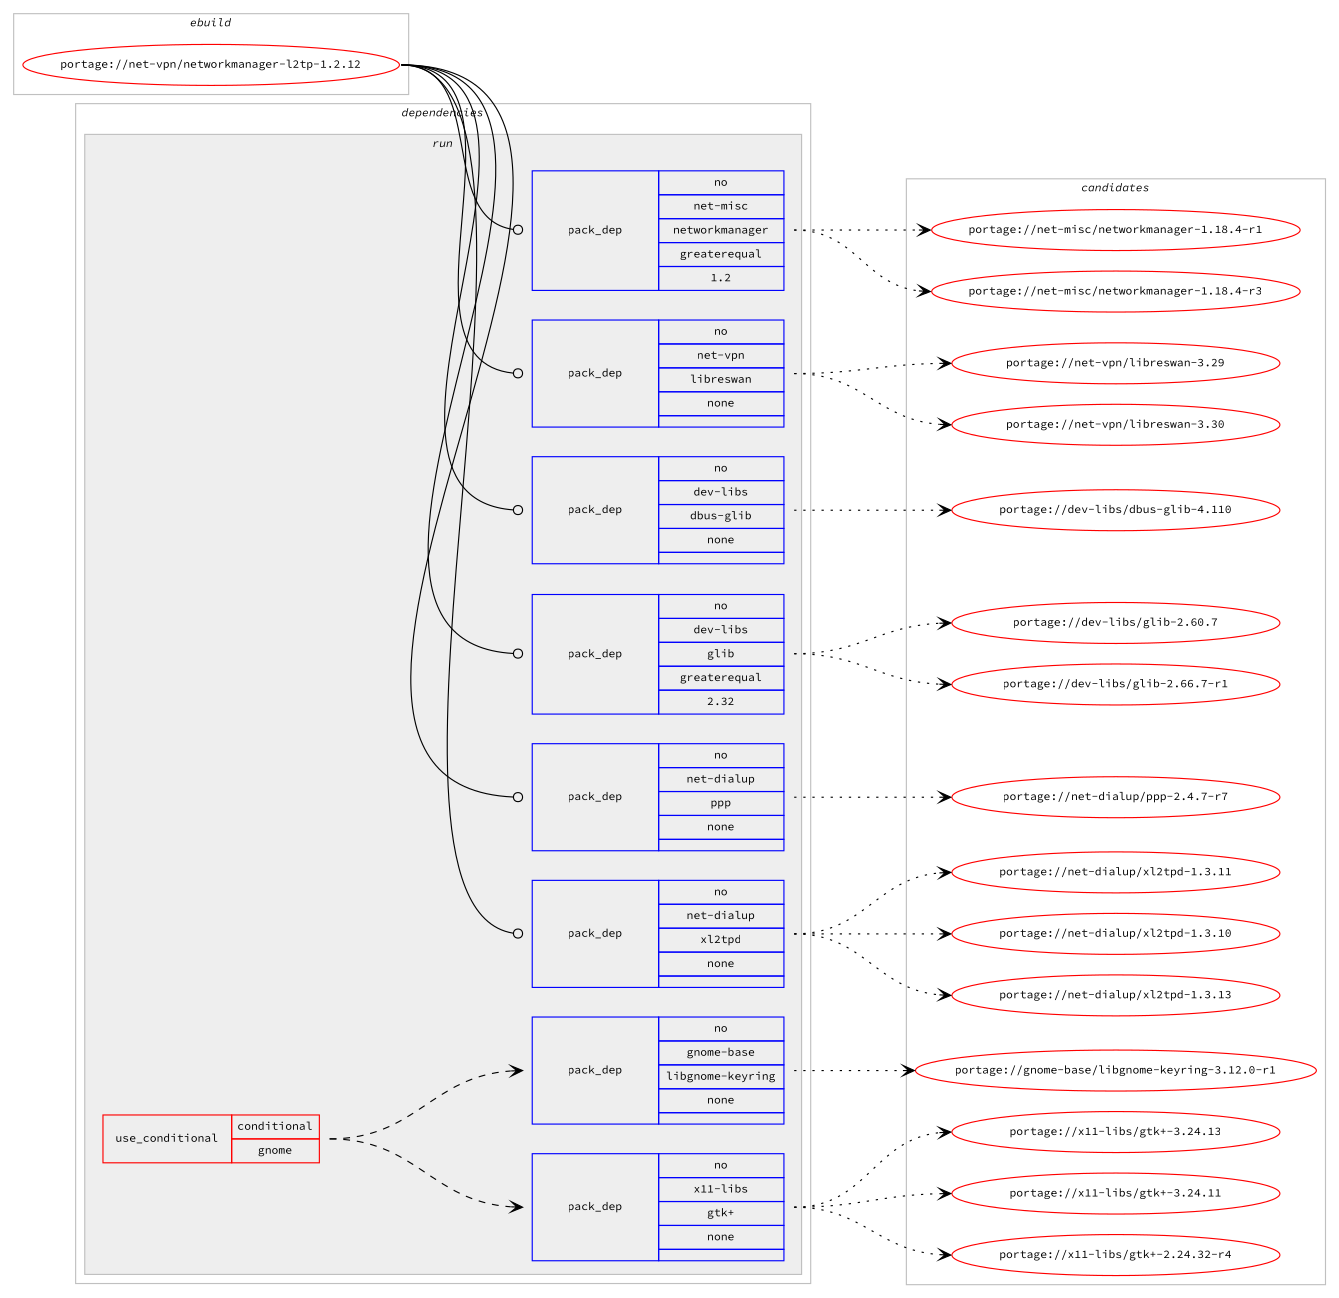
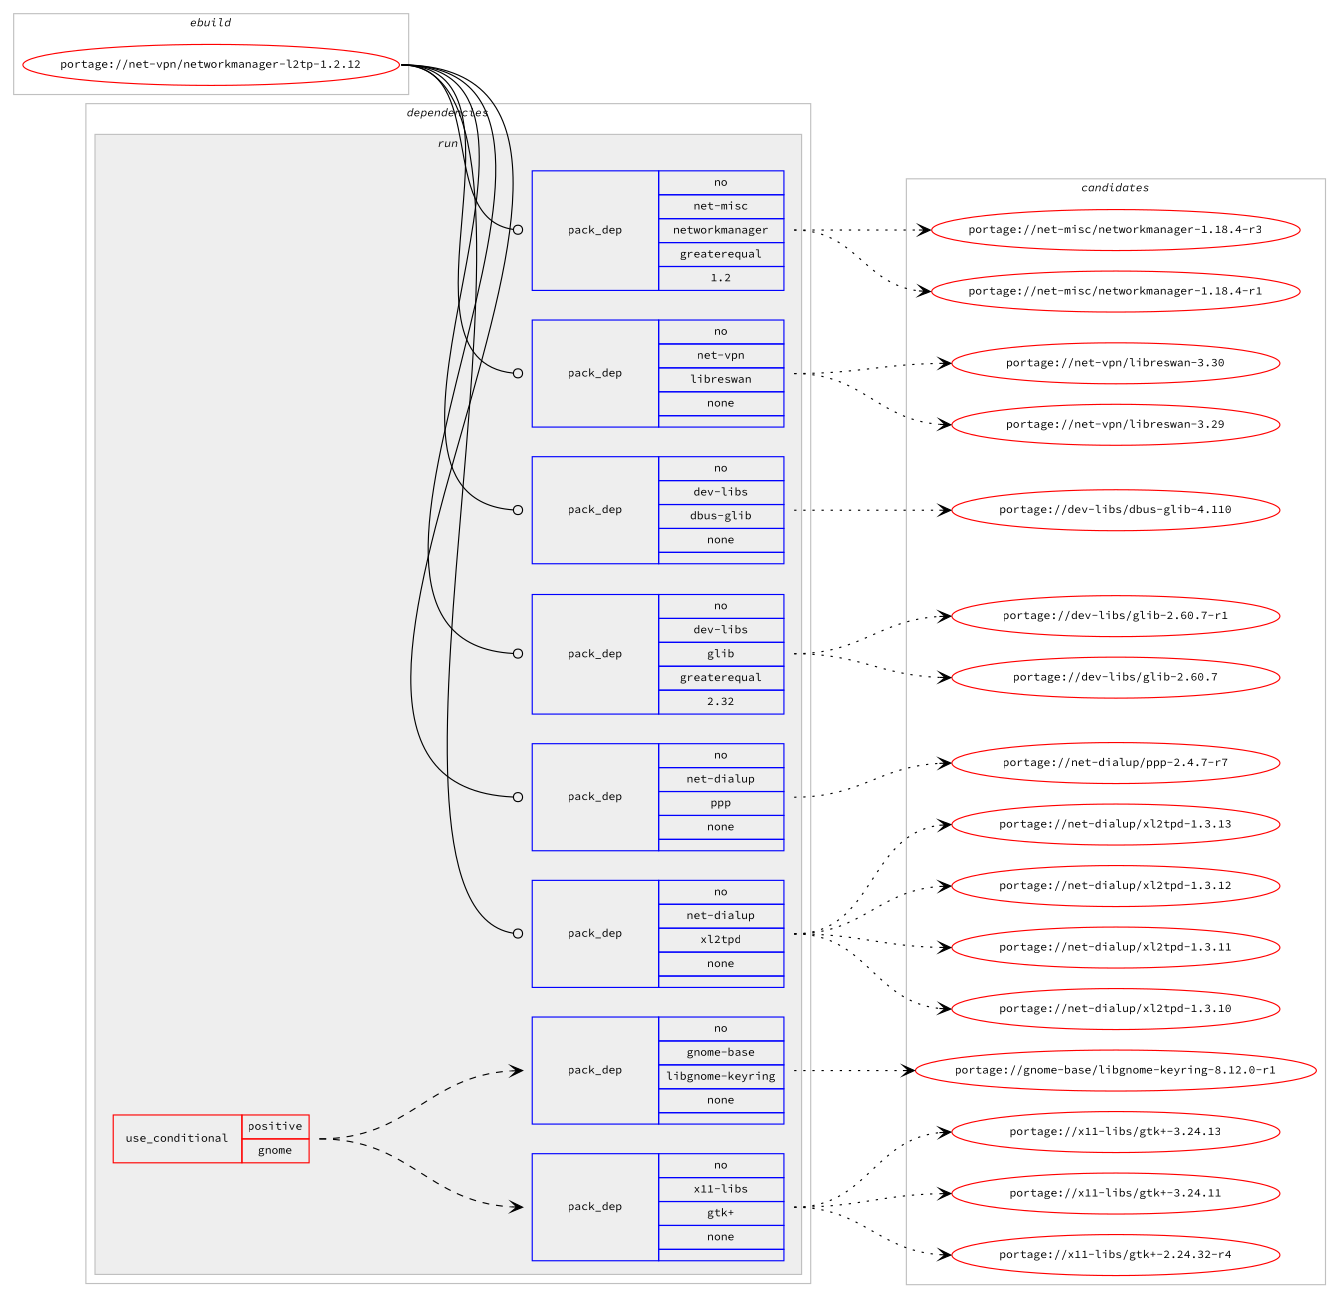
(1116, 684) -> (1116, 616)
none -> (1116, 886)
(1116, 1071) -> (1116, 1071)
(276, 1126) -> (276, 1126)
